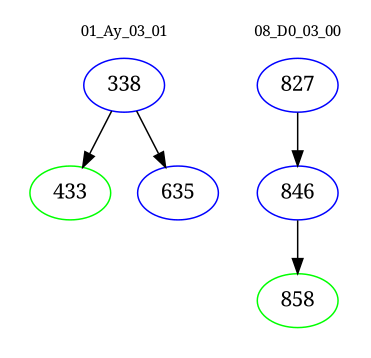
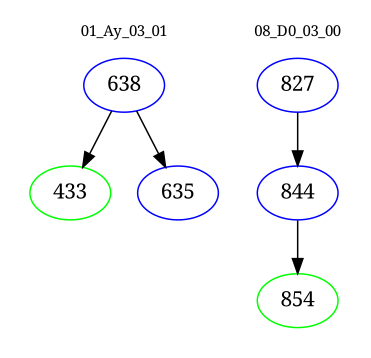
(124, 85) -> (124, 85)
(298, 193) -> (298, 193)
(298, 301) -> (298, 301)
